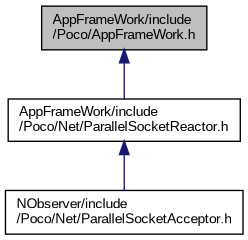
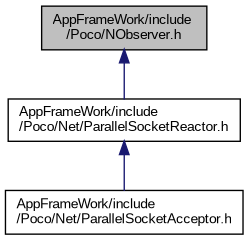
(124, 28) -> (124, 28)
(124, 212) -> (124, 212)
